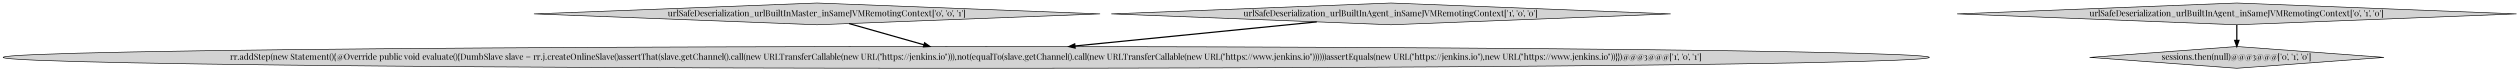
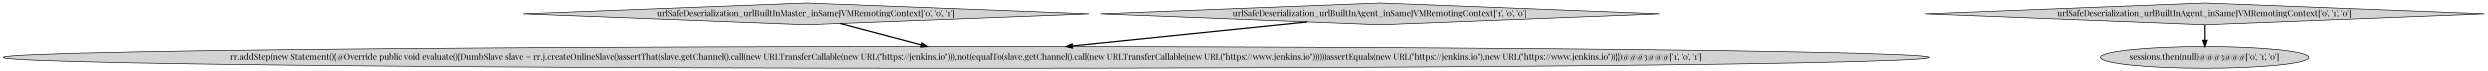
(2237, 57) -> (2205, 57)
